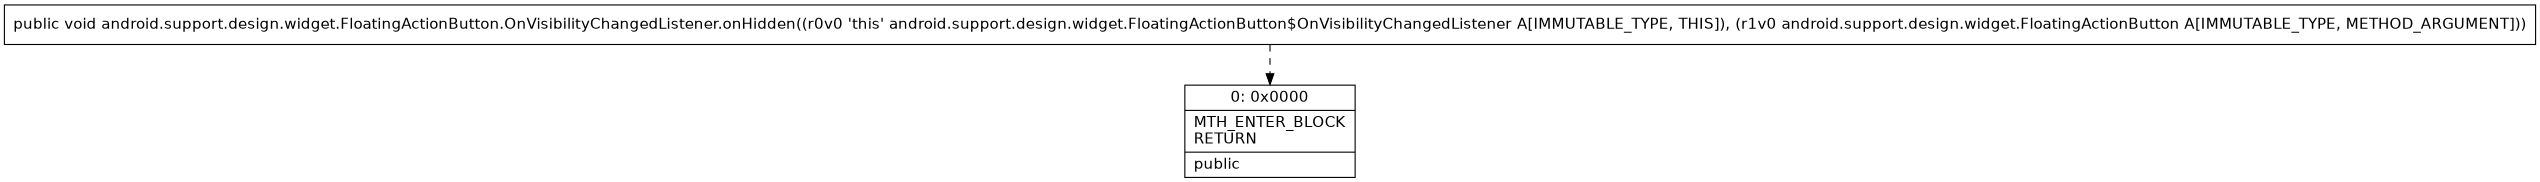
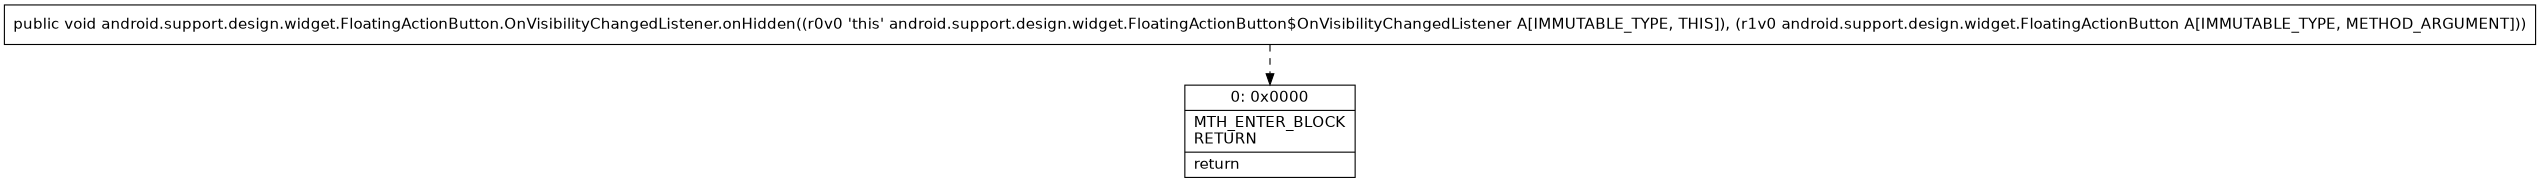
(1217, 164) -> (1217, 164)
